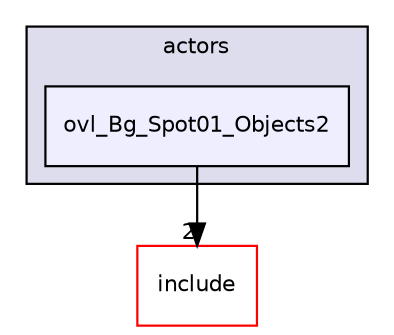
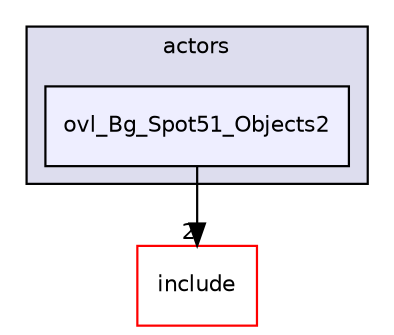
(197, 126) -> (197, 126)
